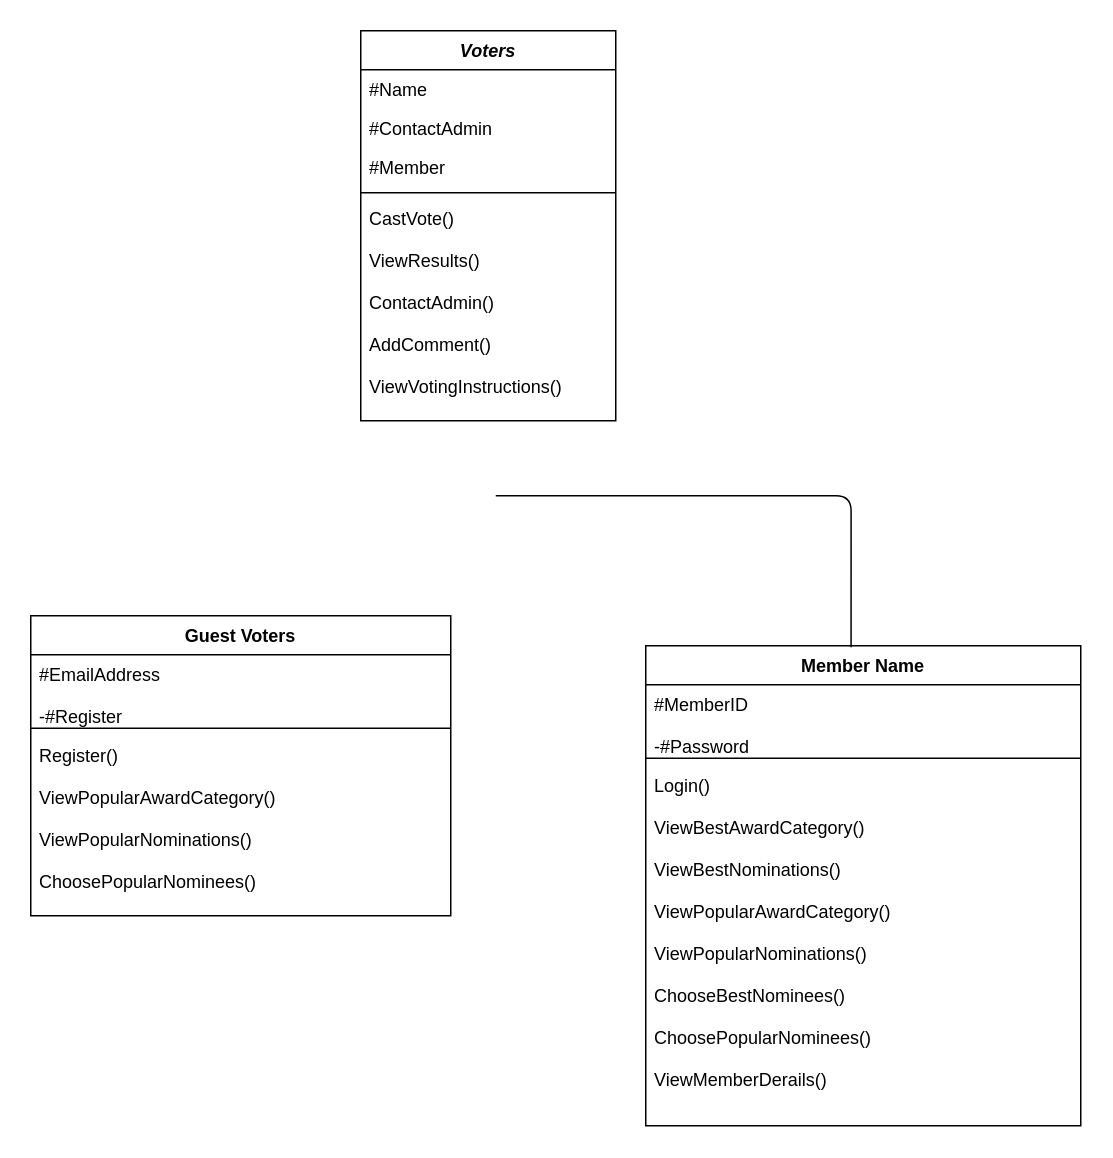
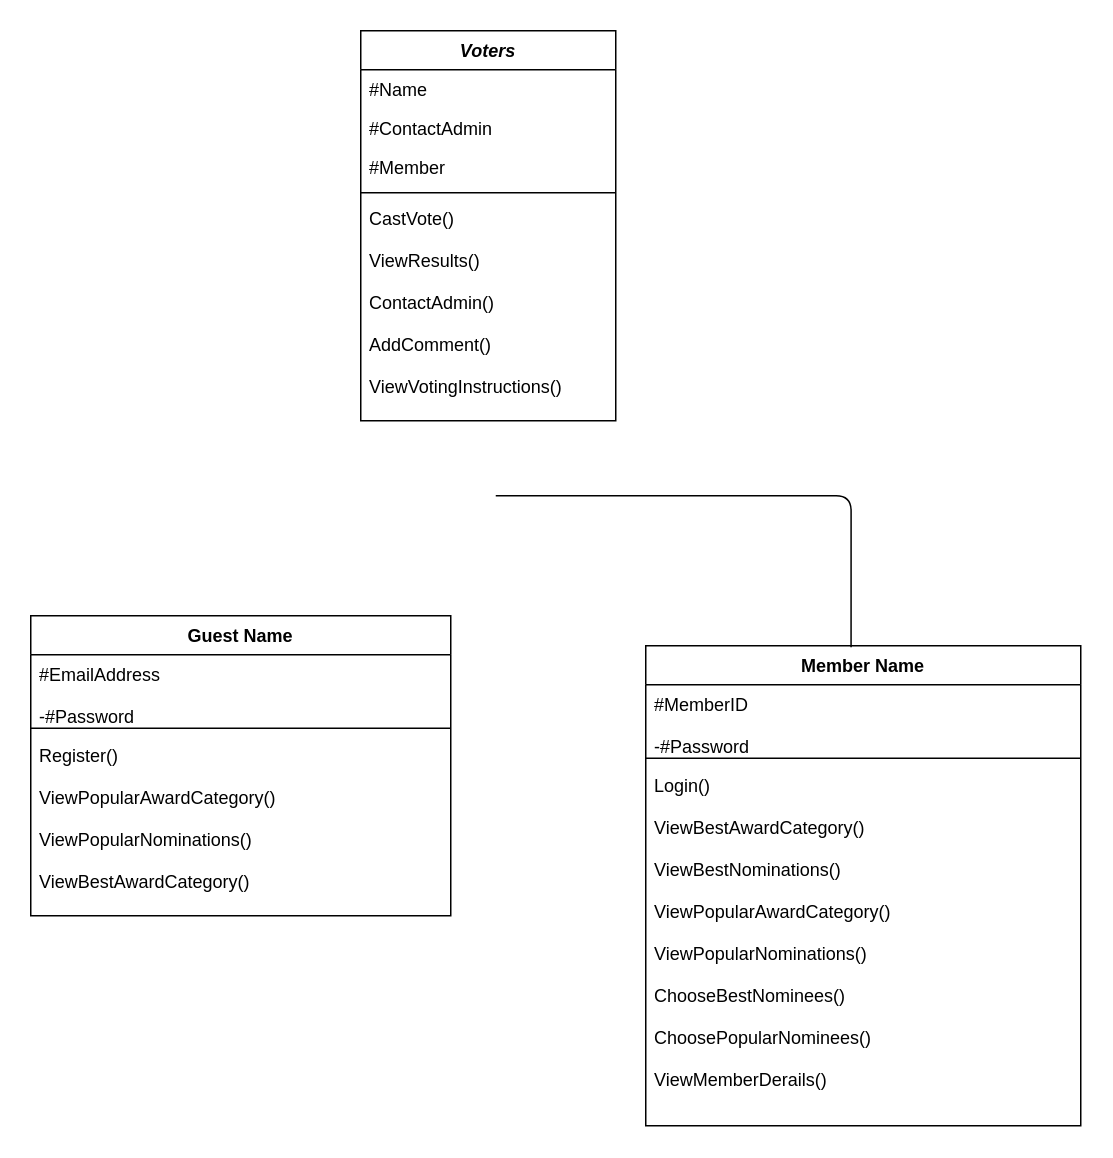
(240, 636) -> (240, 636)
(100, 675) -> (100, 675)
(87, 756) -> (87, 756)
